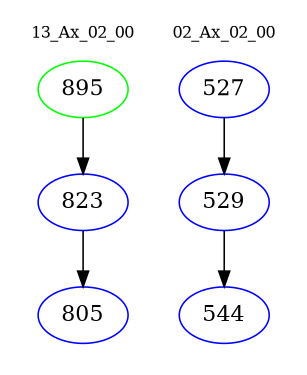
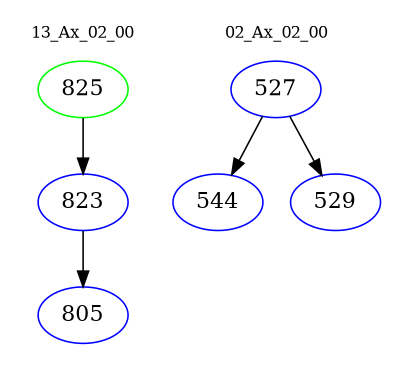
(83, 89) -> (83, 89)
(224, 251) -> (251, 138)
